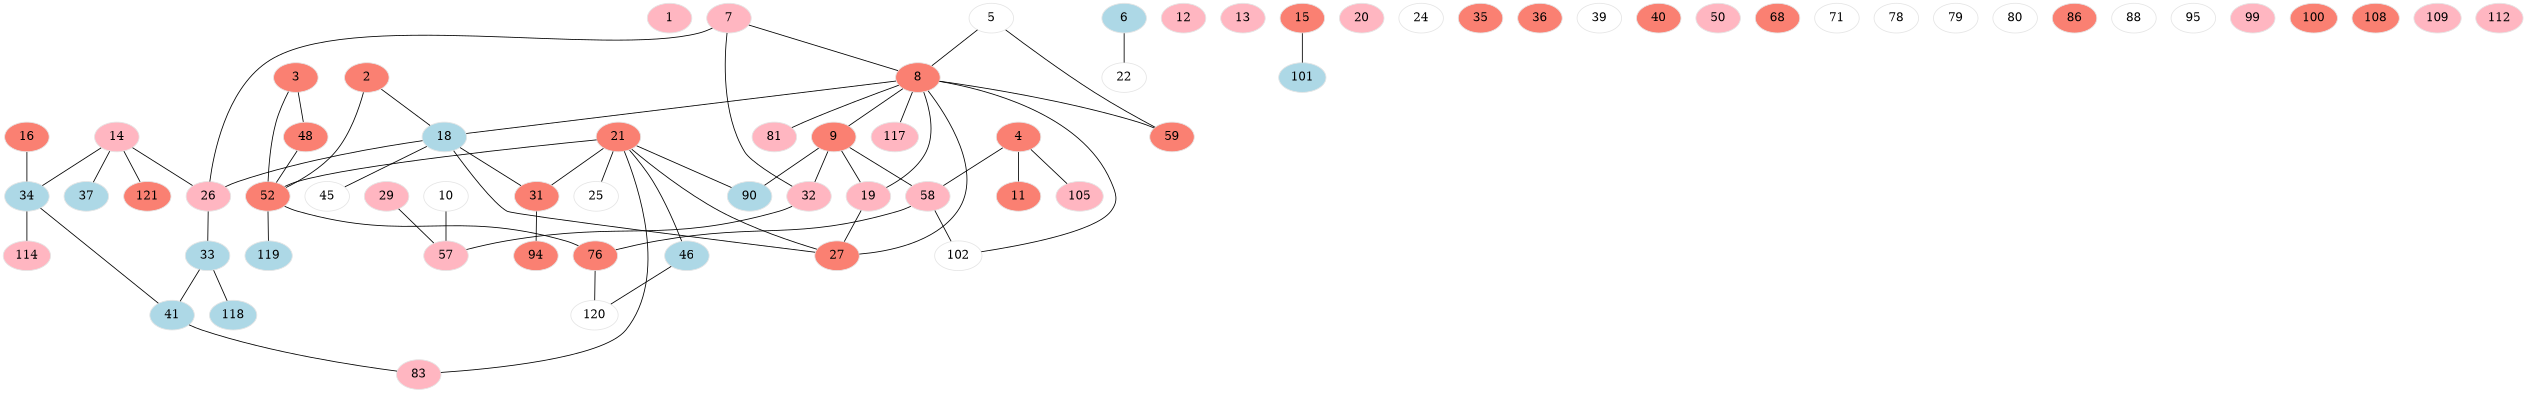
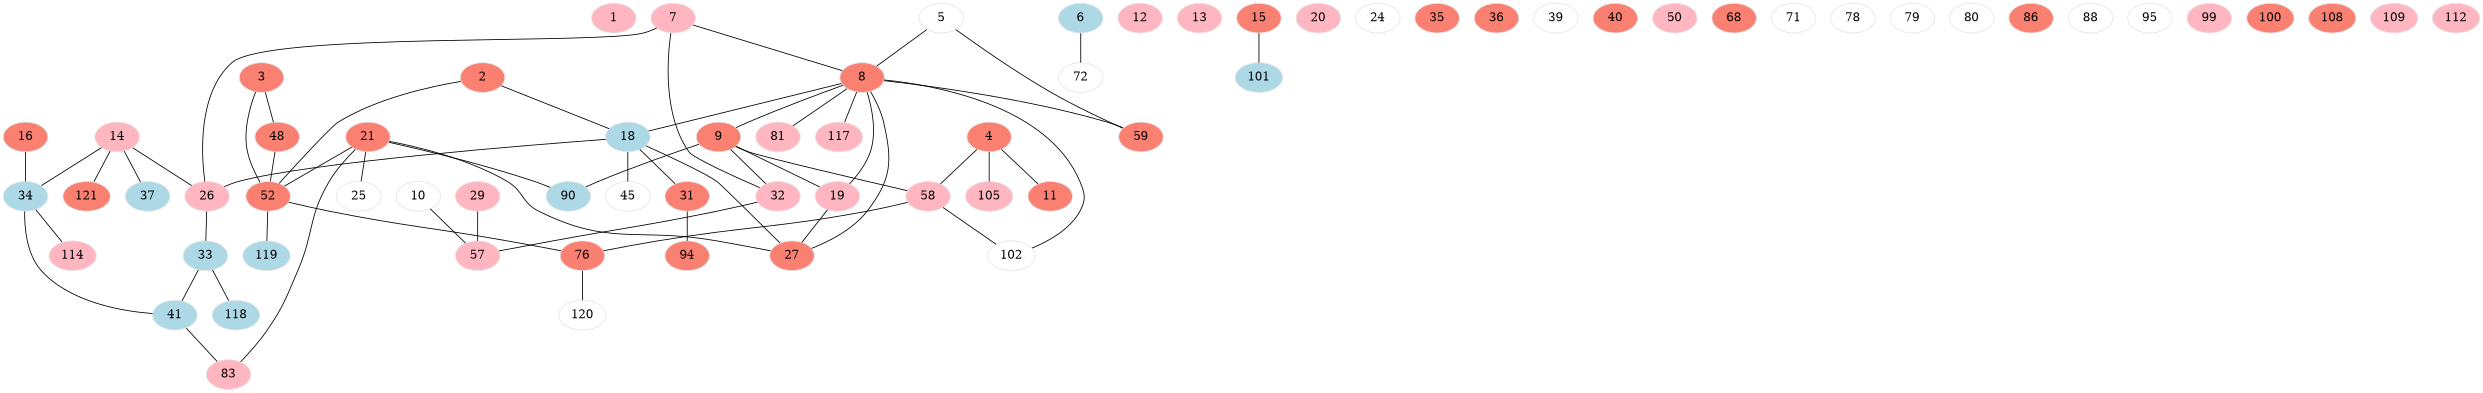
(1124, 78) -> (1081, 78)
(578, 167) -> none
(687, 256) -> none
